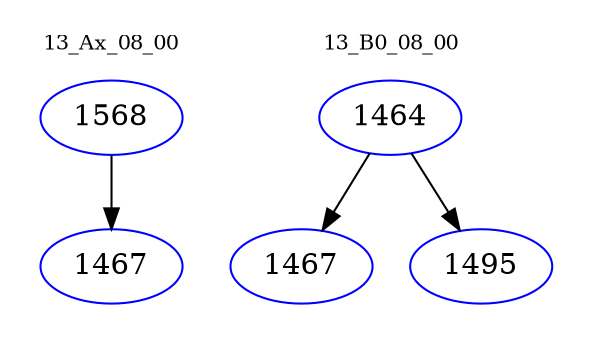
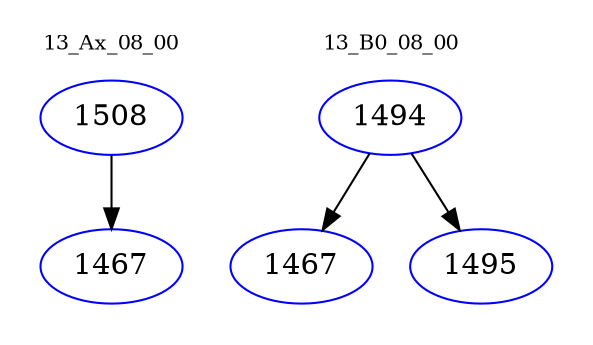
(112, 118) -> (112, 118)
(390, 118) -> (390, 118)
